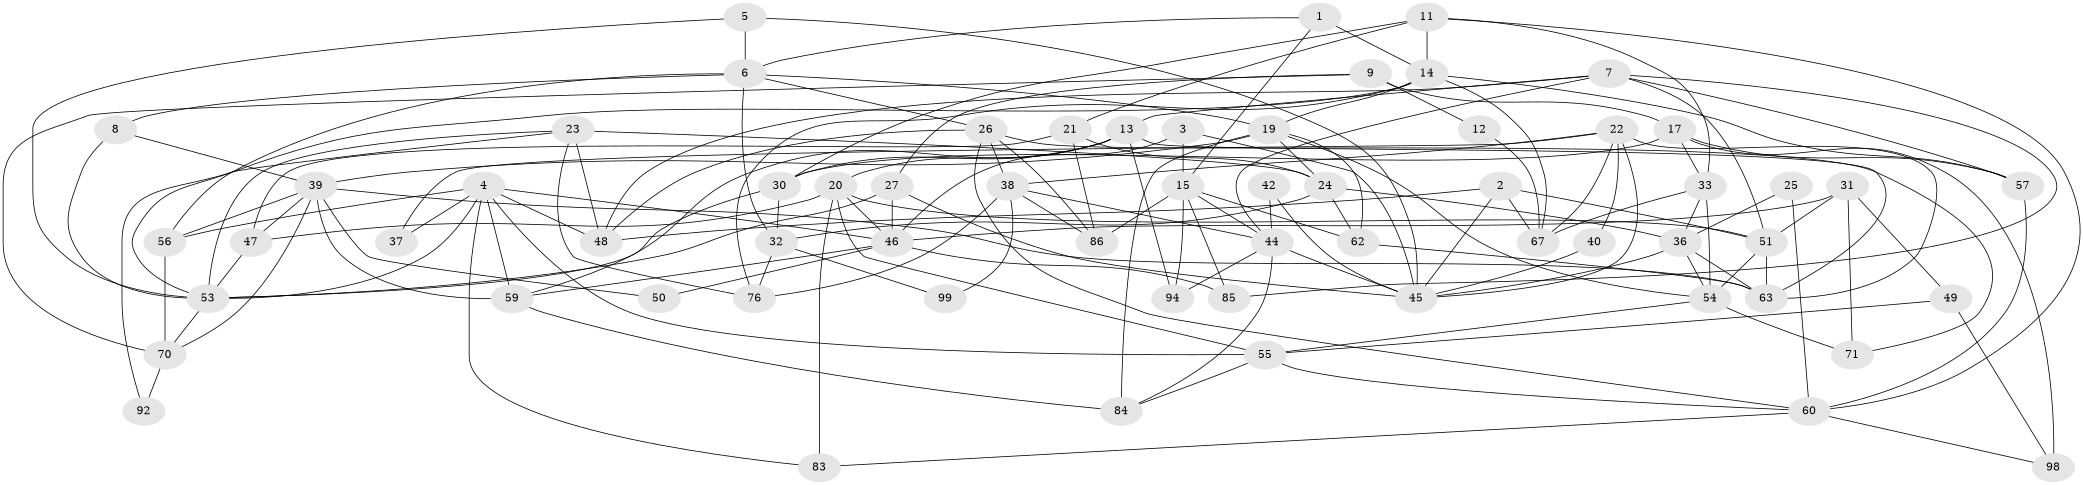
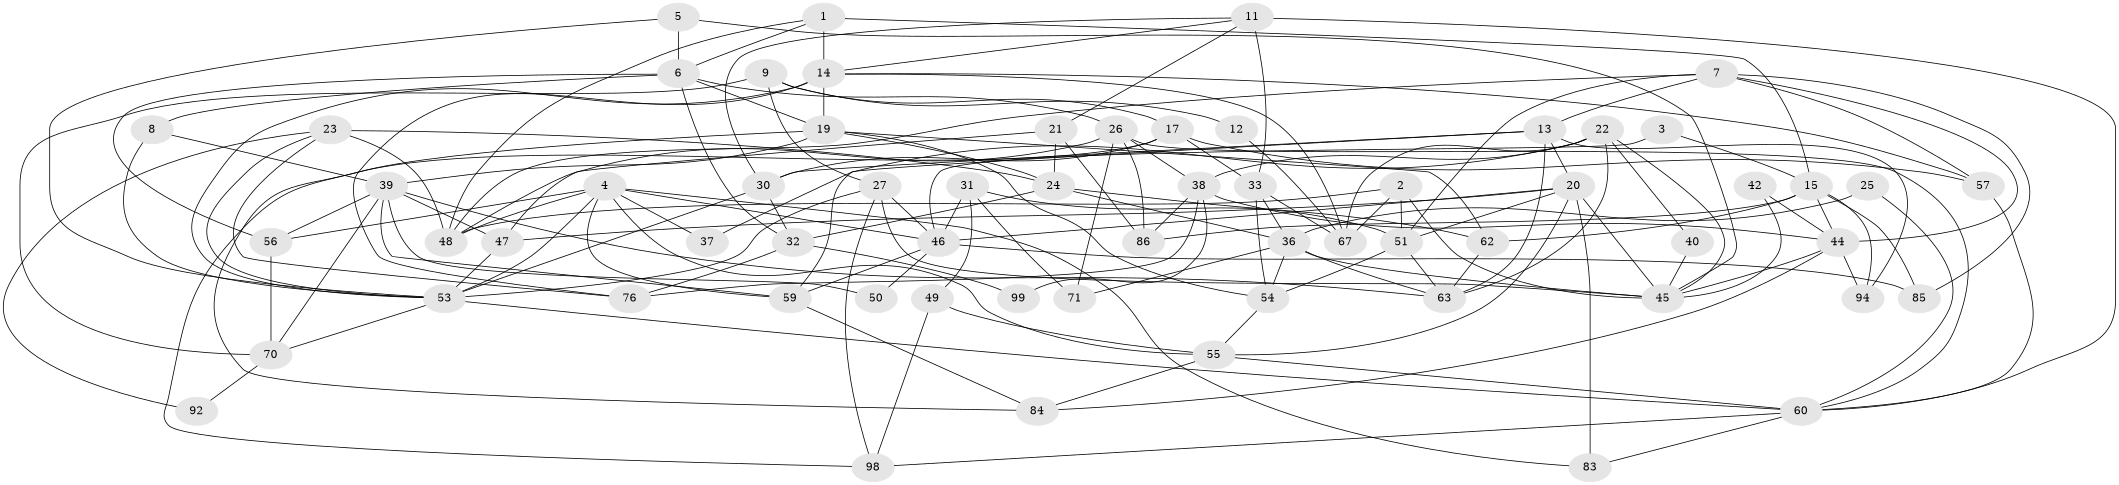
none -> (588, 86)
(1341, 168) -> (1618, 242)
(1780, 329) -> (1195, 267)
none -> (846, 332)
none -> (1122, 364)
